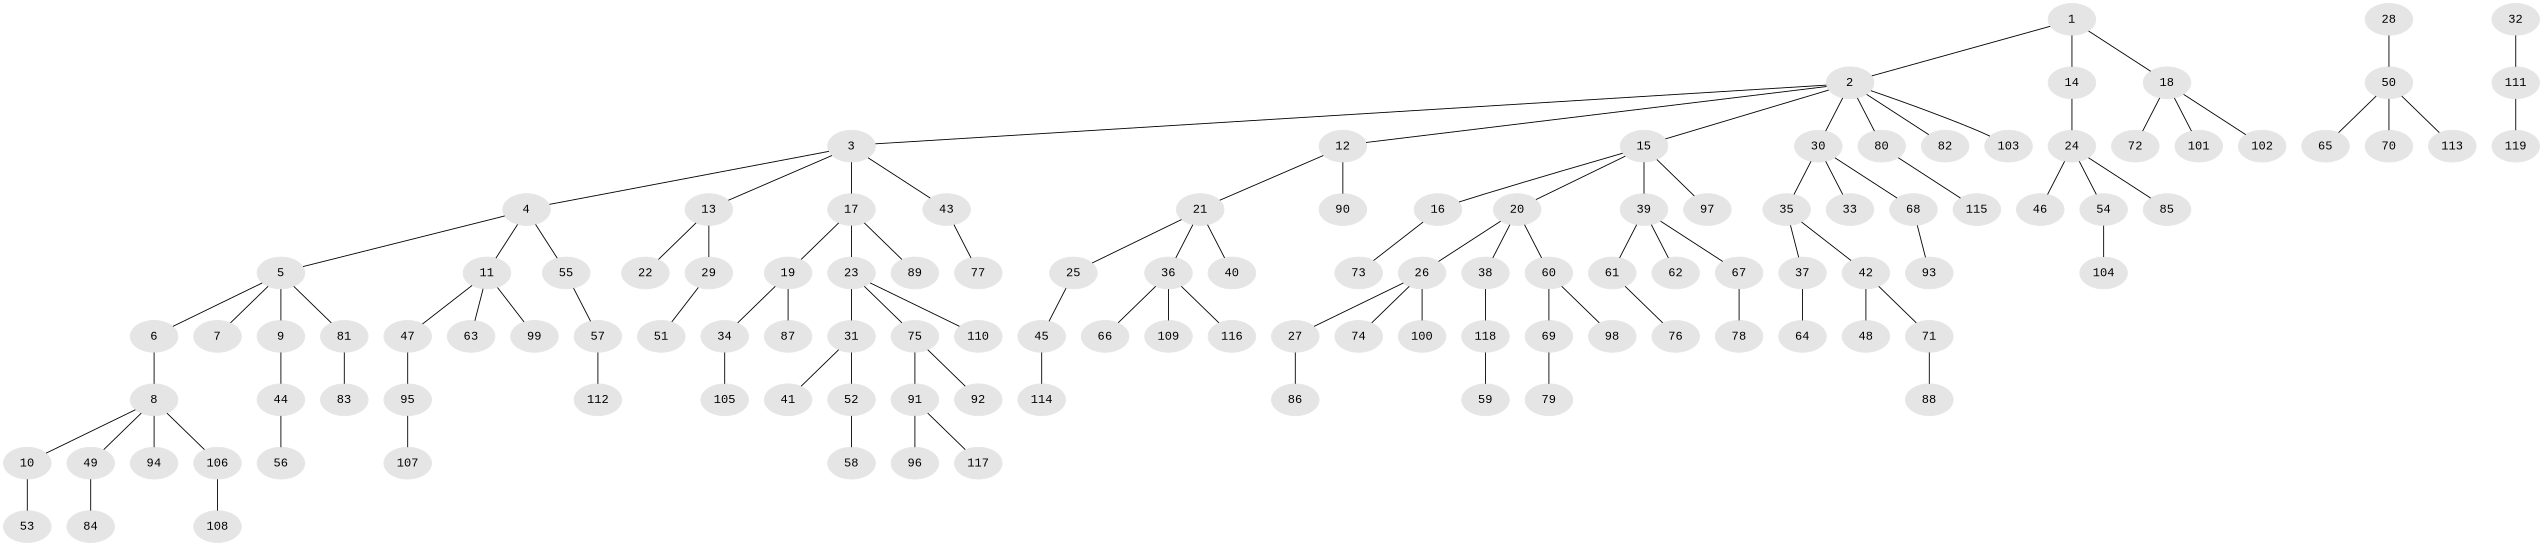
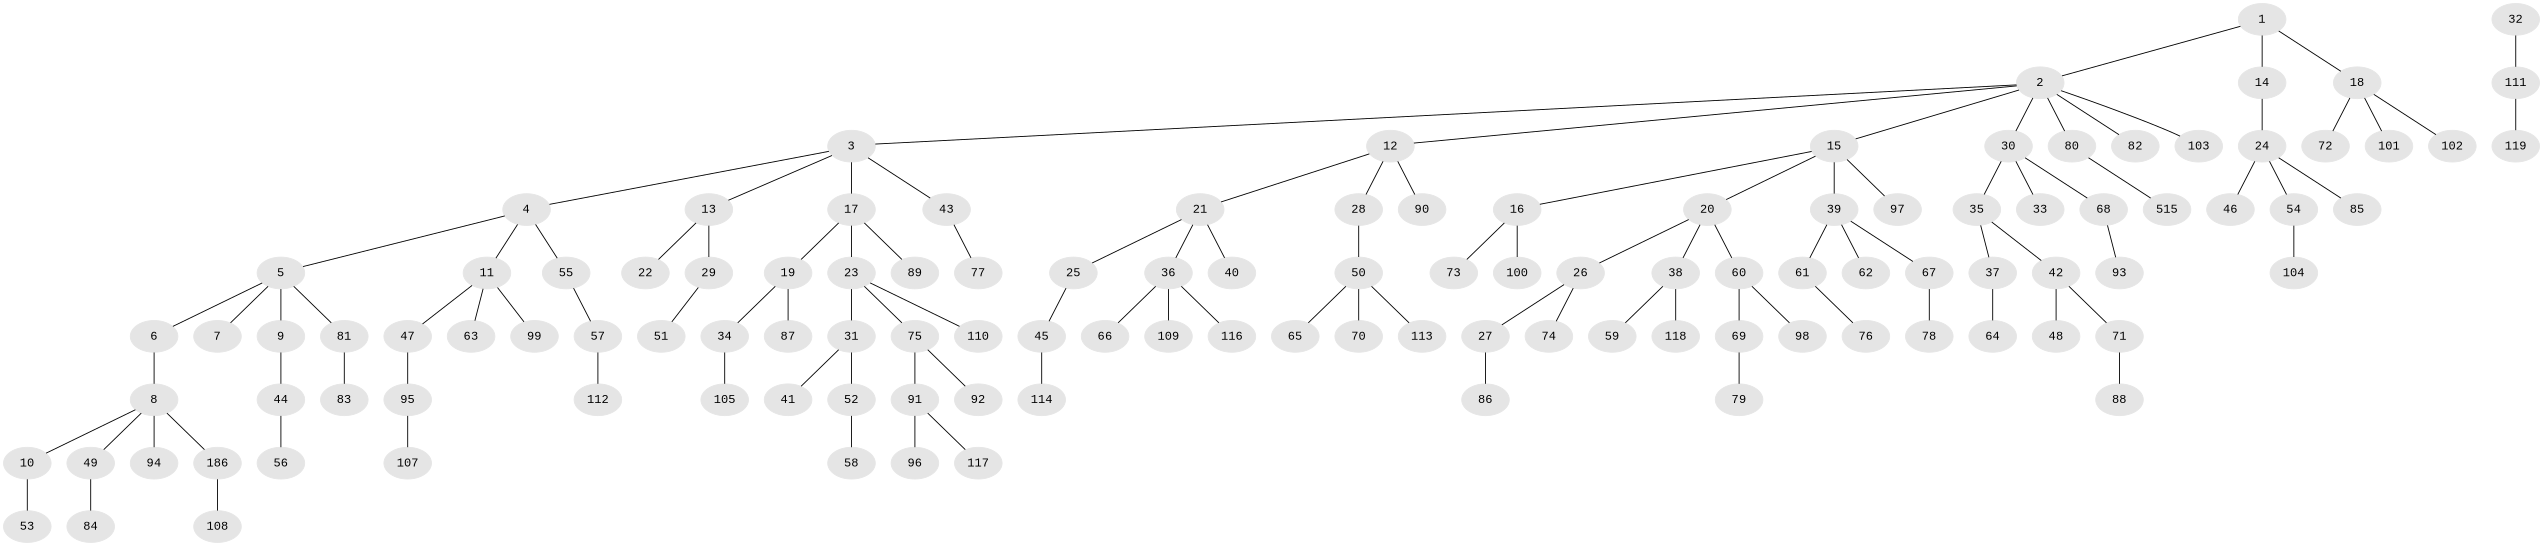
none -> (1375, 178)
(1977, 210) -> (2167, 210)
(1422, 305) -> (1517, 241)
(1485, 368) -> (1644, 305)
(217, 463) -> (217, 463)
